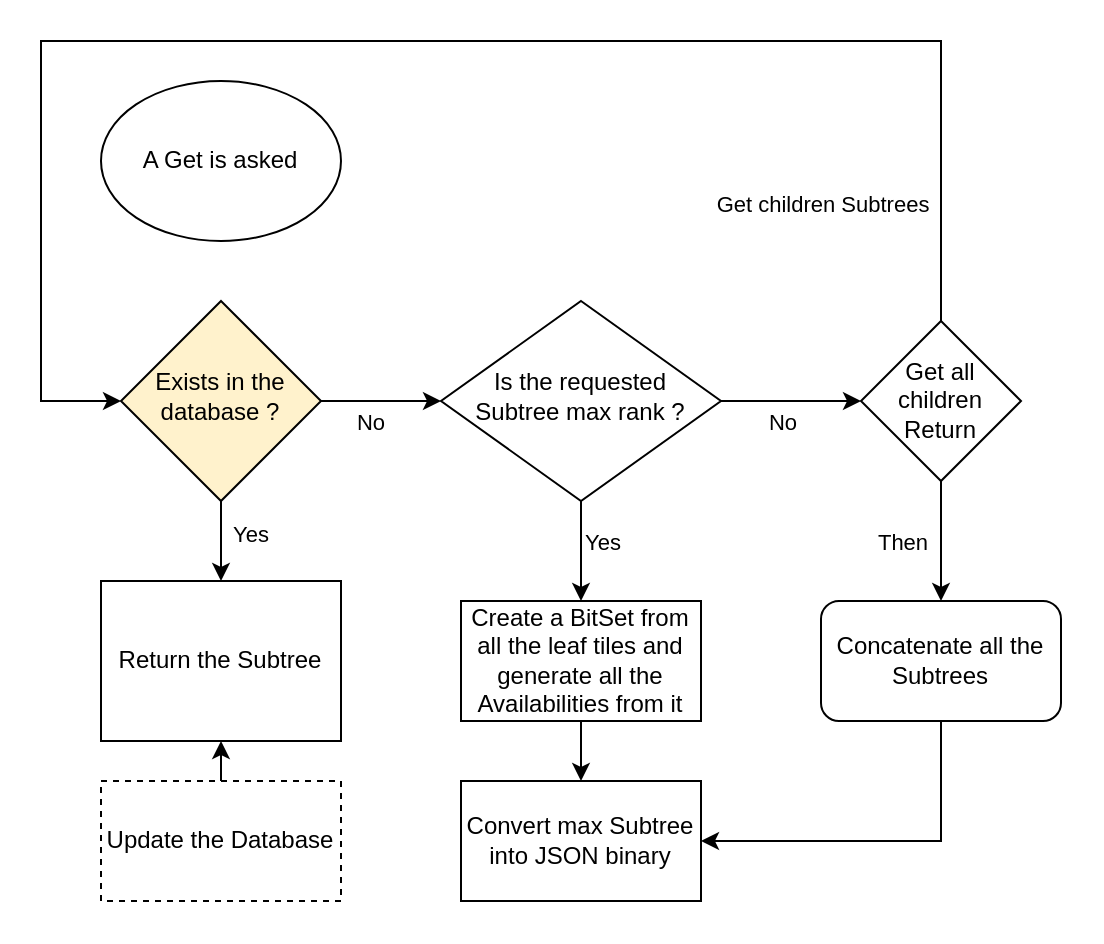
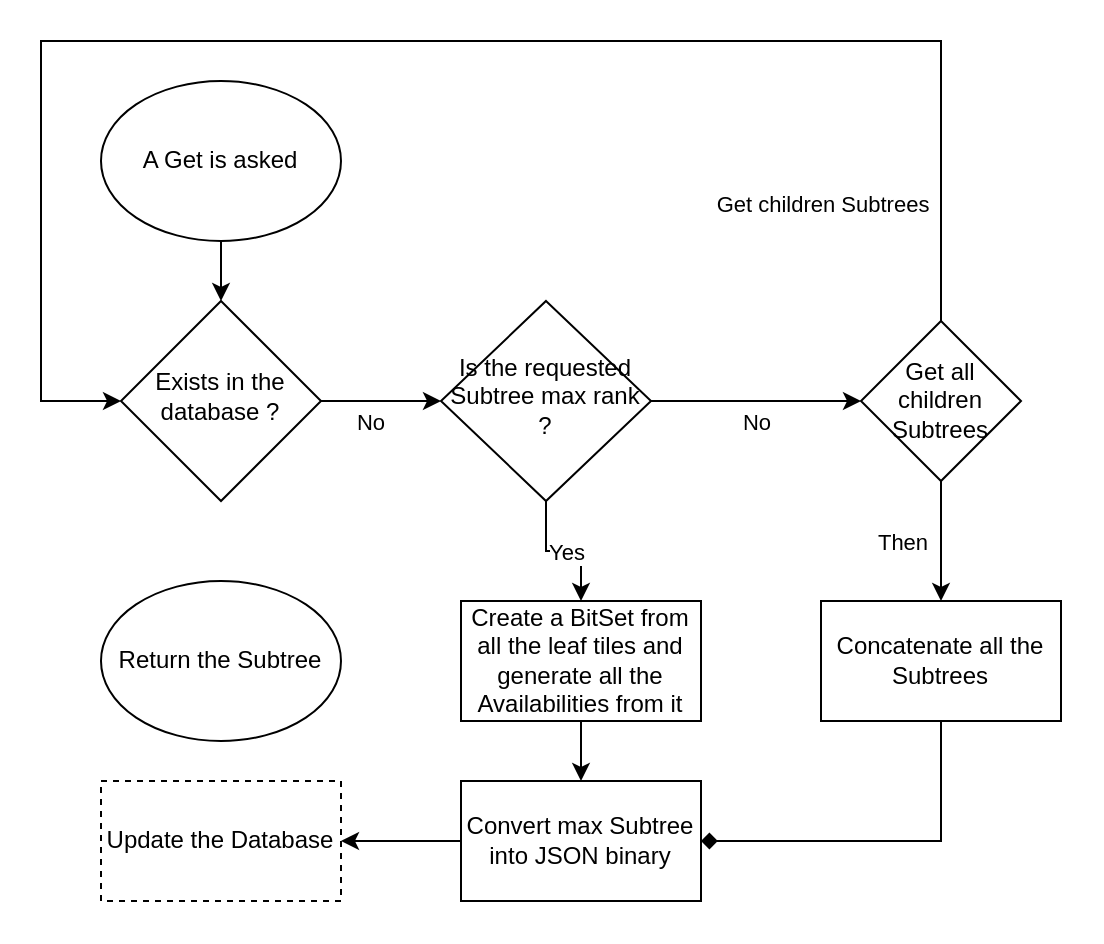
none -> (221, 264)
(221, 401) -> (221, 401)
(581, 401) -> (546, 401)
(941, 401) -> (941, 401)
(221, 534) -> none
(221, 661) -> (221, 661)
(941, 661) -> (941, 661)
(221, 768) -> none
none -> (408, 841)
(716, 841) -> (717, 841)
